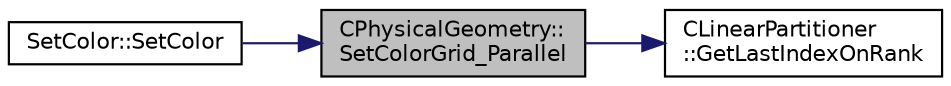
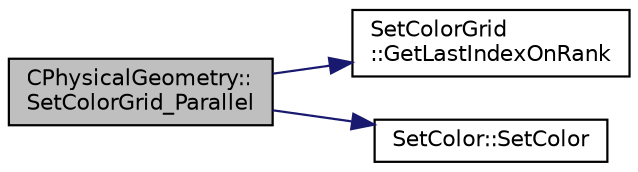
(270, 43) -> (312, 116)
(804, 43) -> (491, 43)
